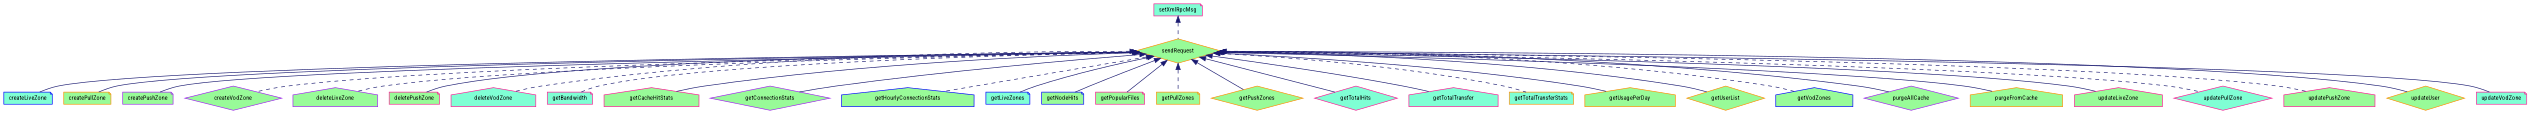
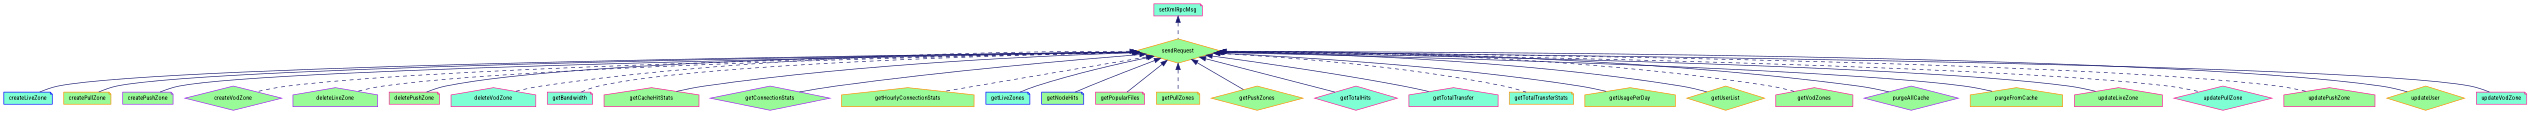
(908, 98) -> (908, 98)
(1814, 98) -> (1814, 98)
